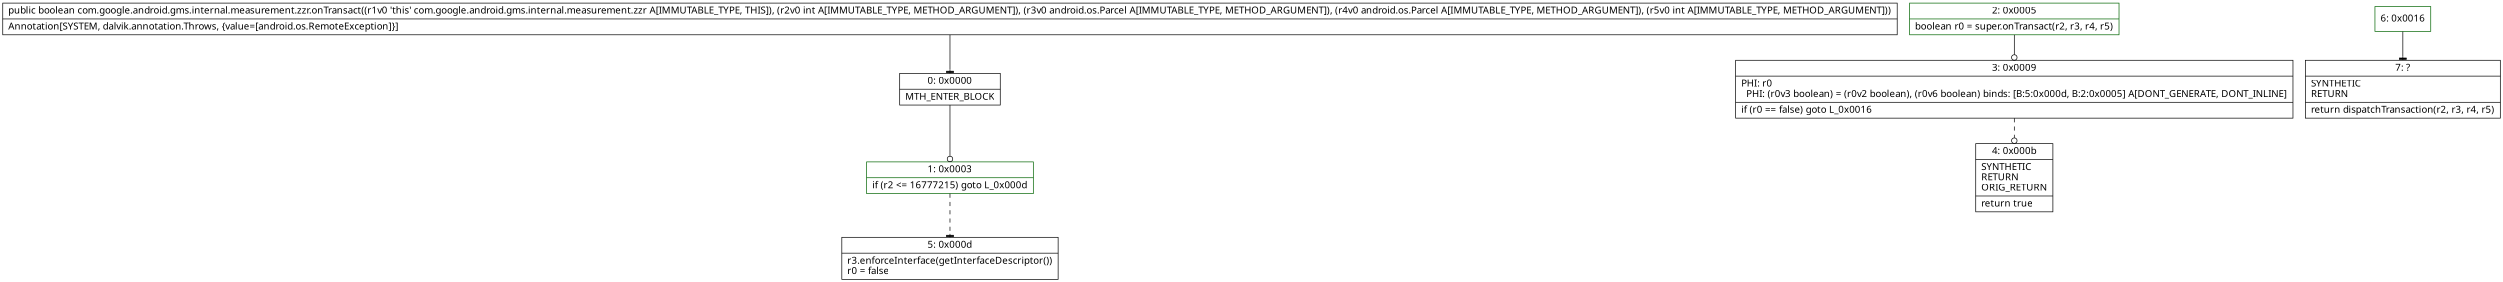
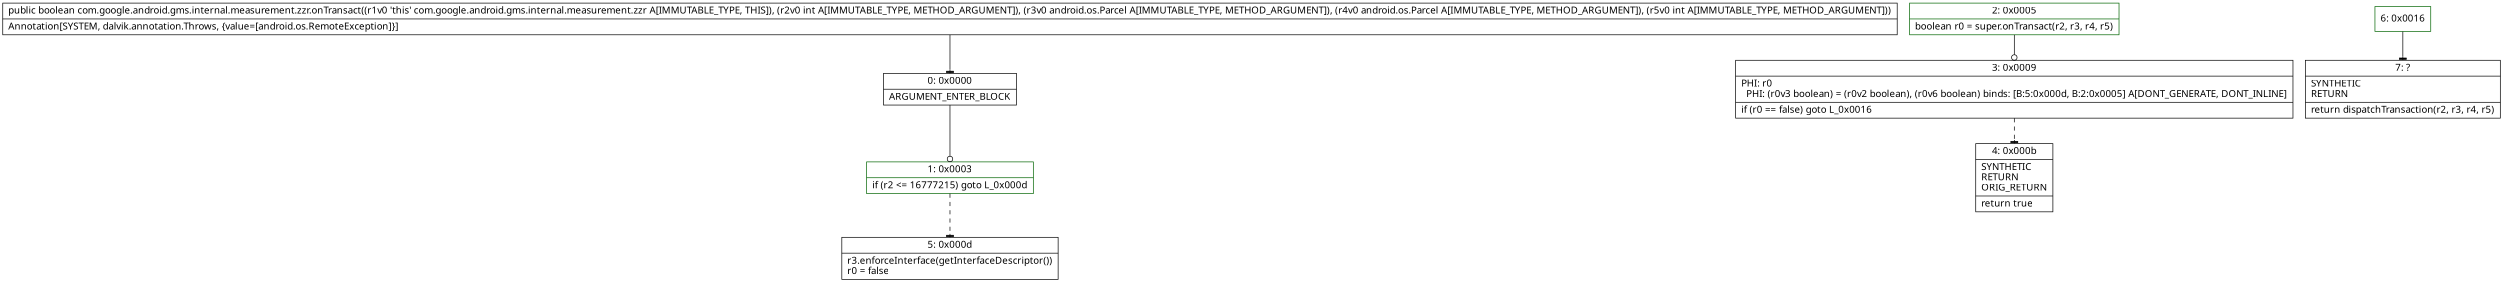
(950, 97) -> (950, 97)
(2014, 128) -> (2014, 129)
